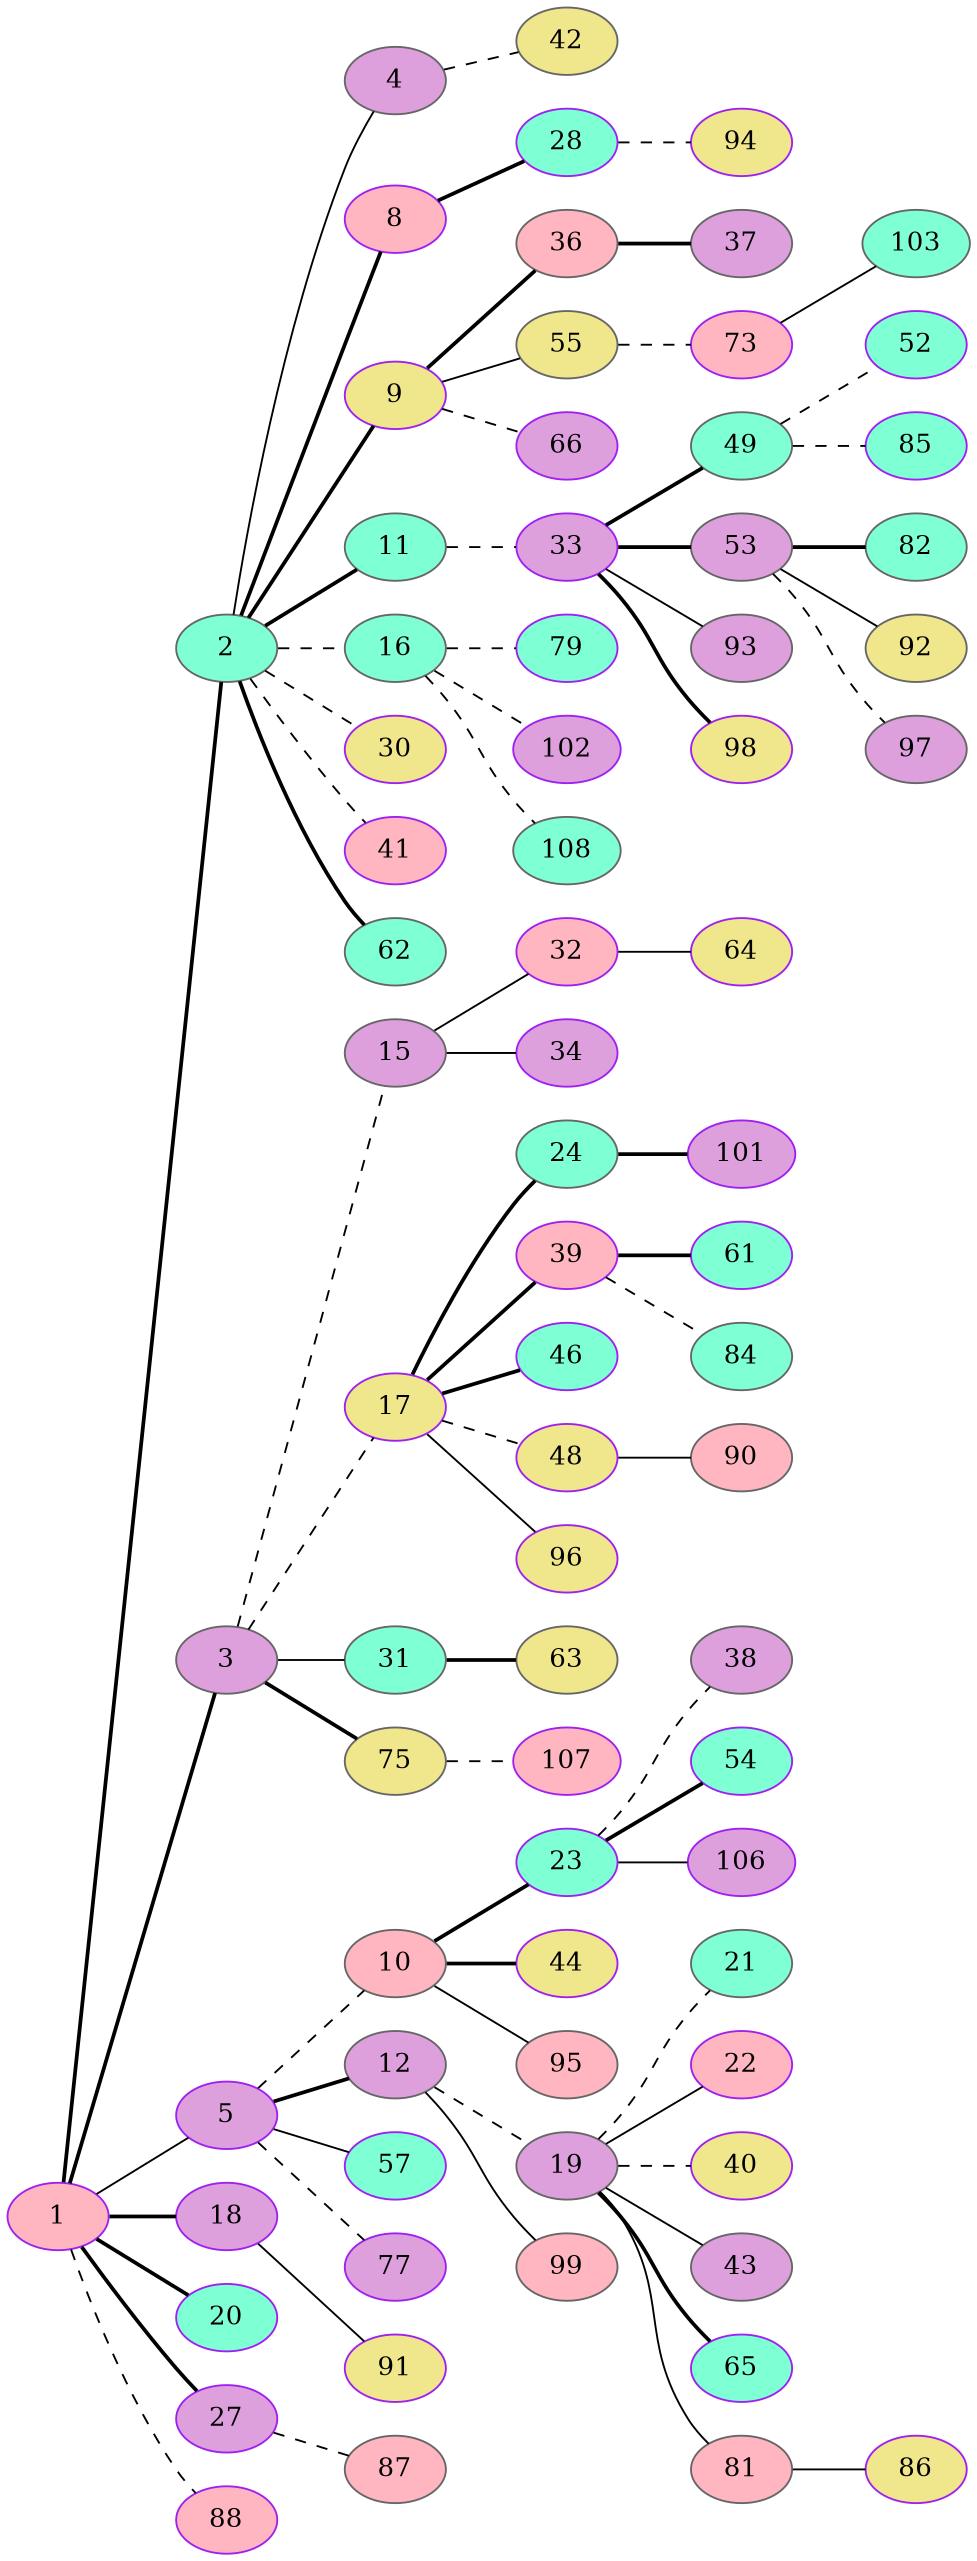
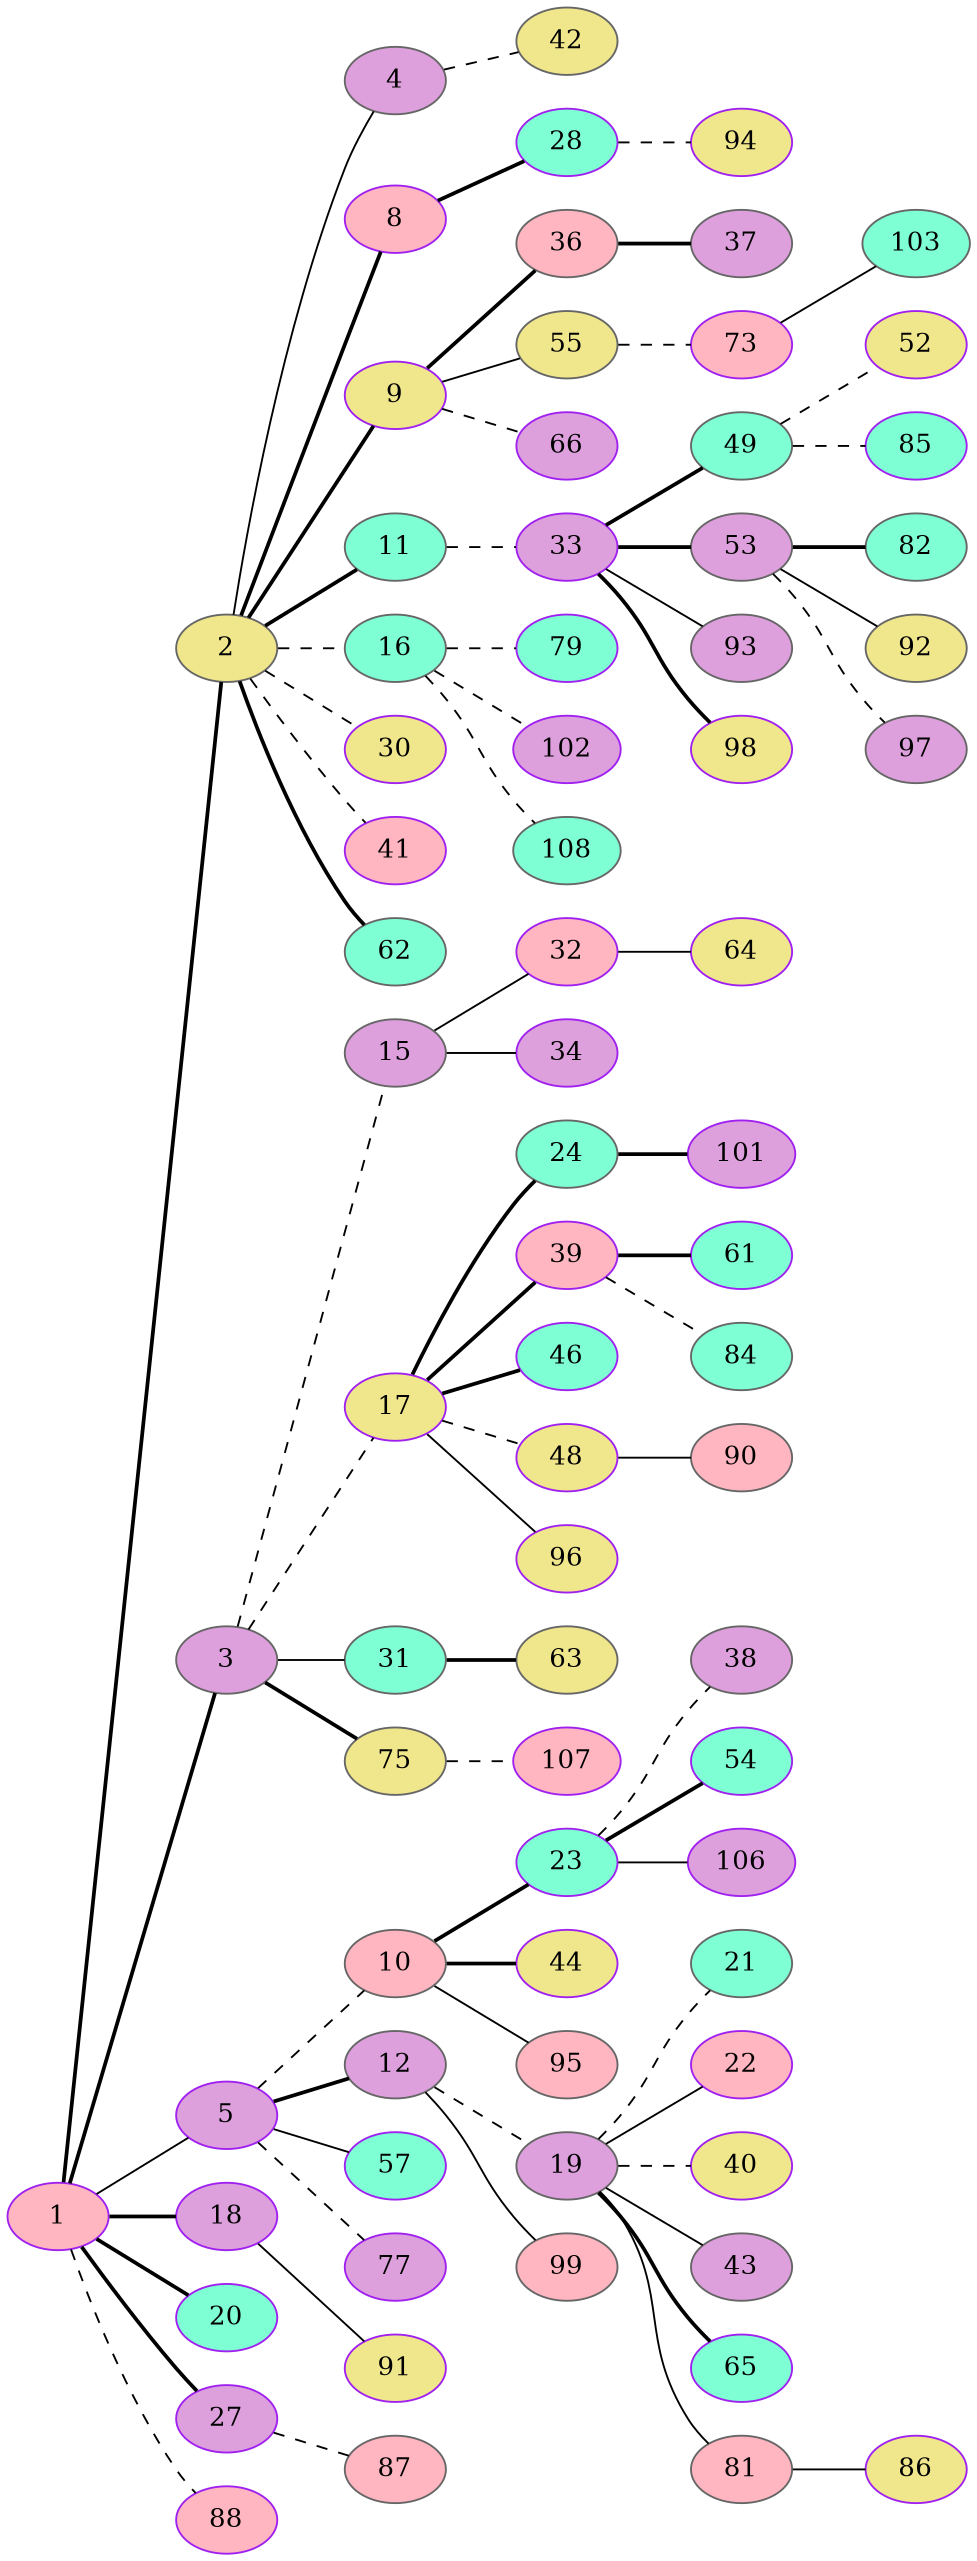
(916, 345) -> (916, 345)
(227, 648) -> (227, 648)
